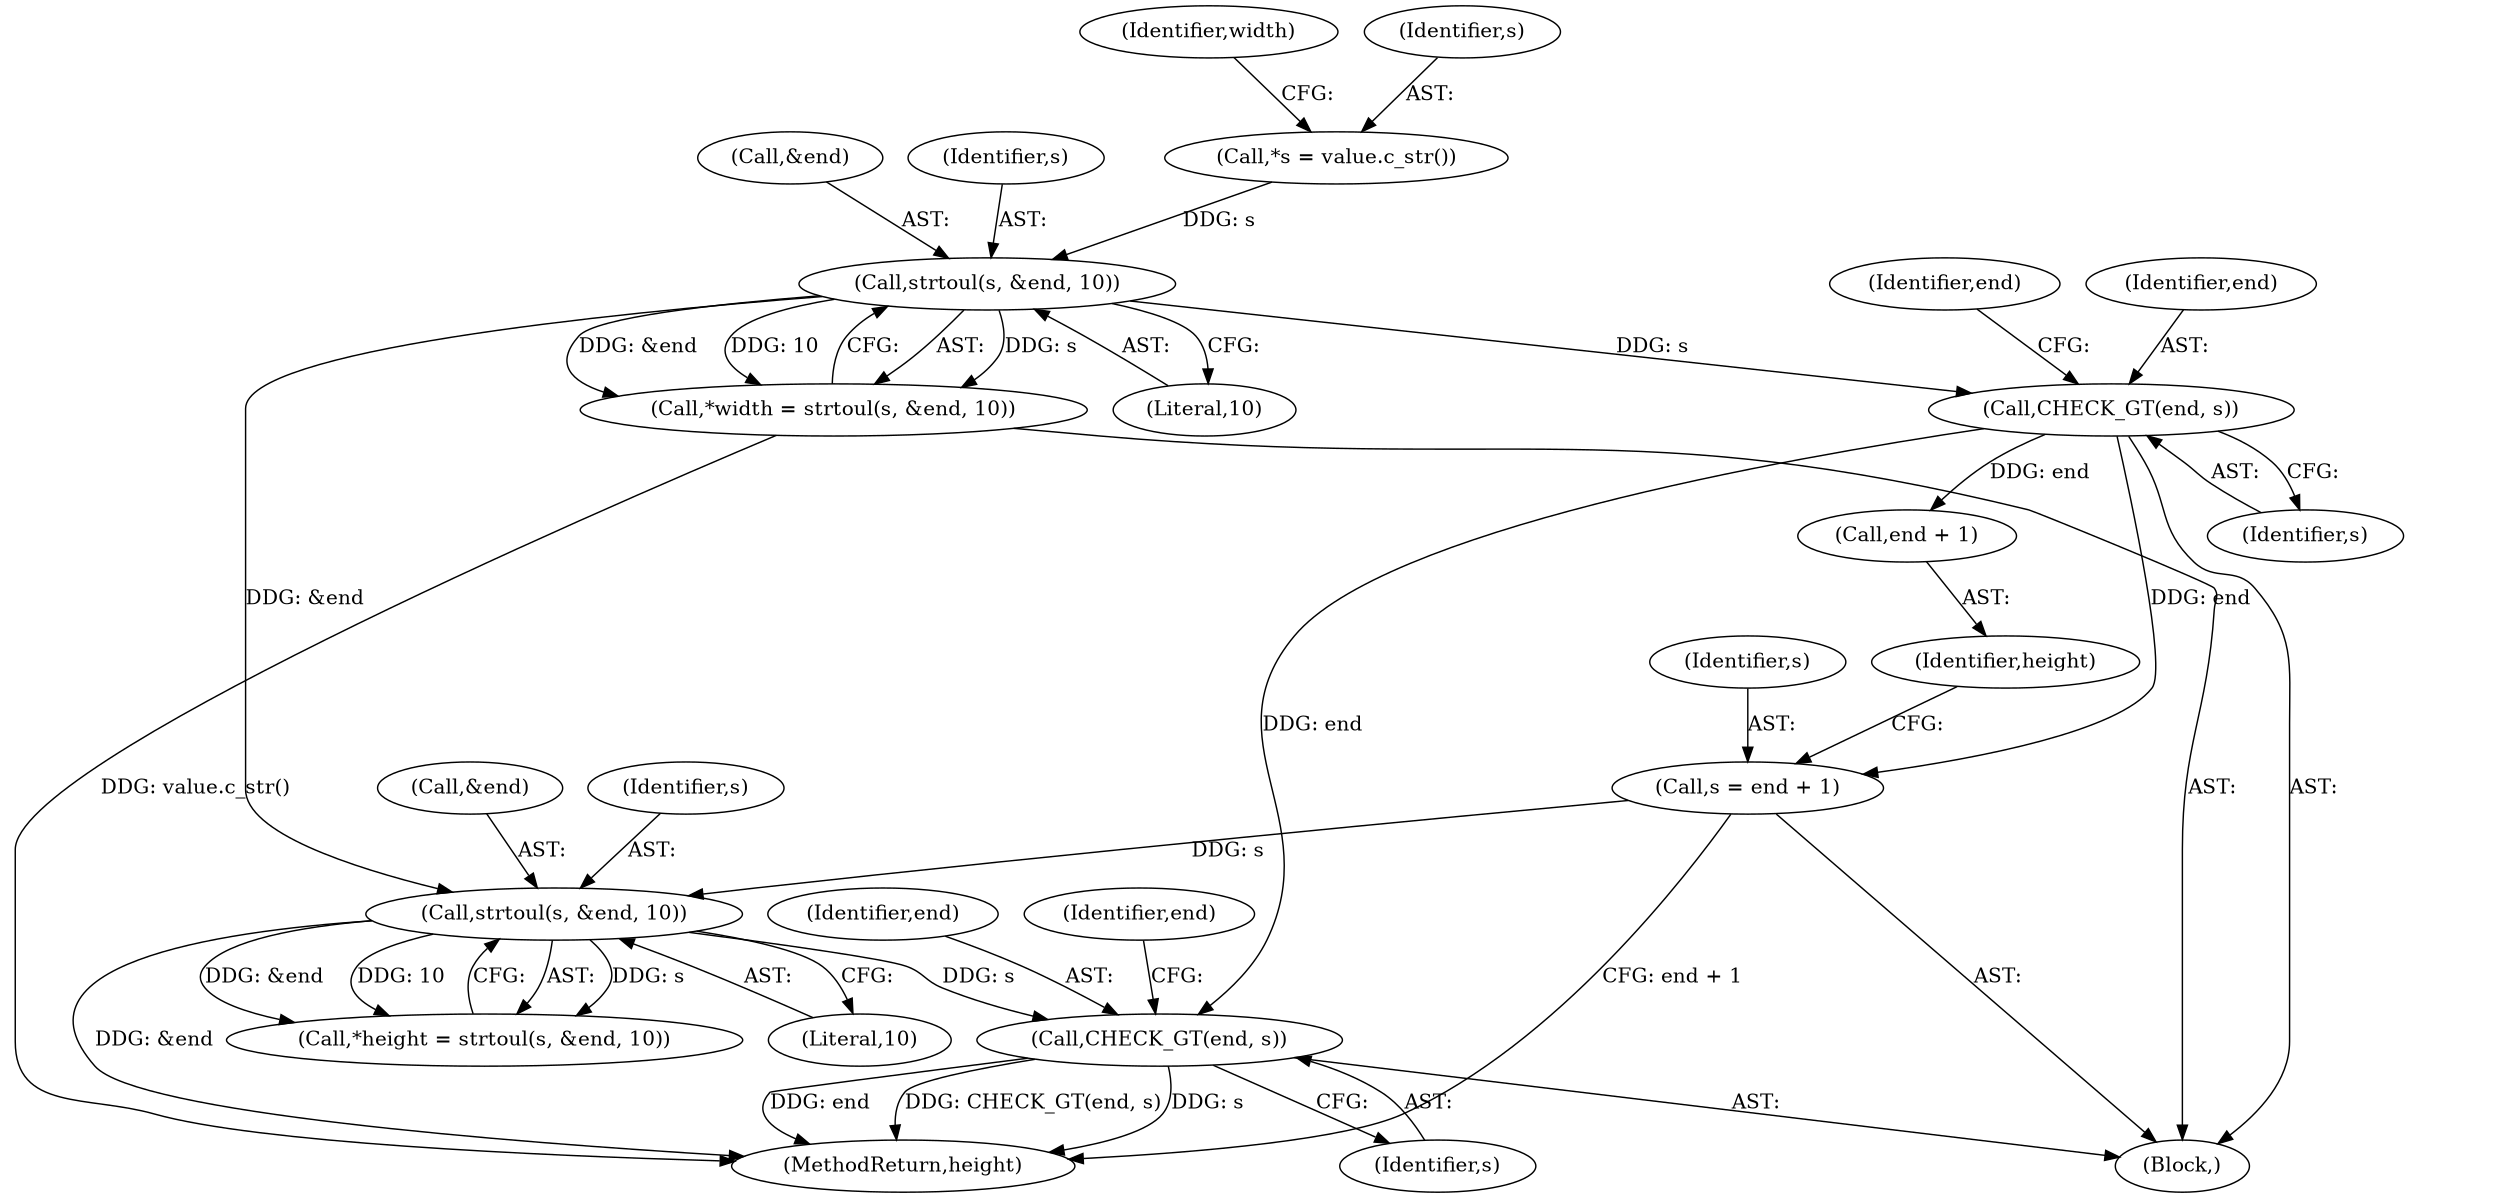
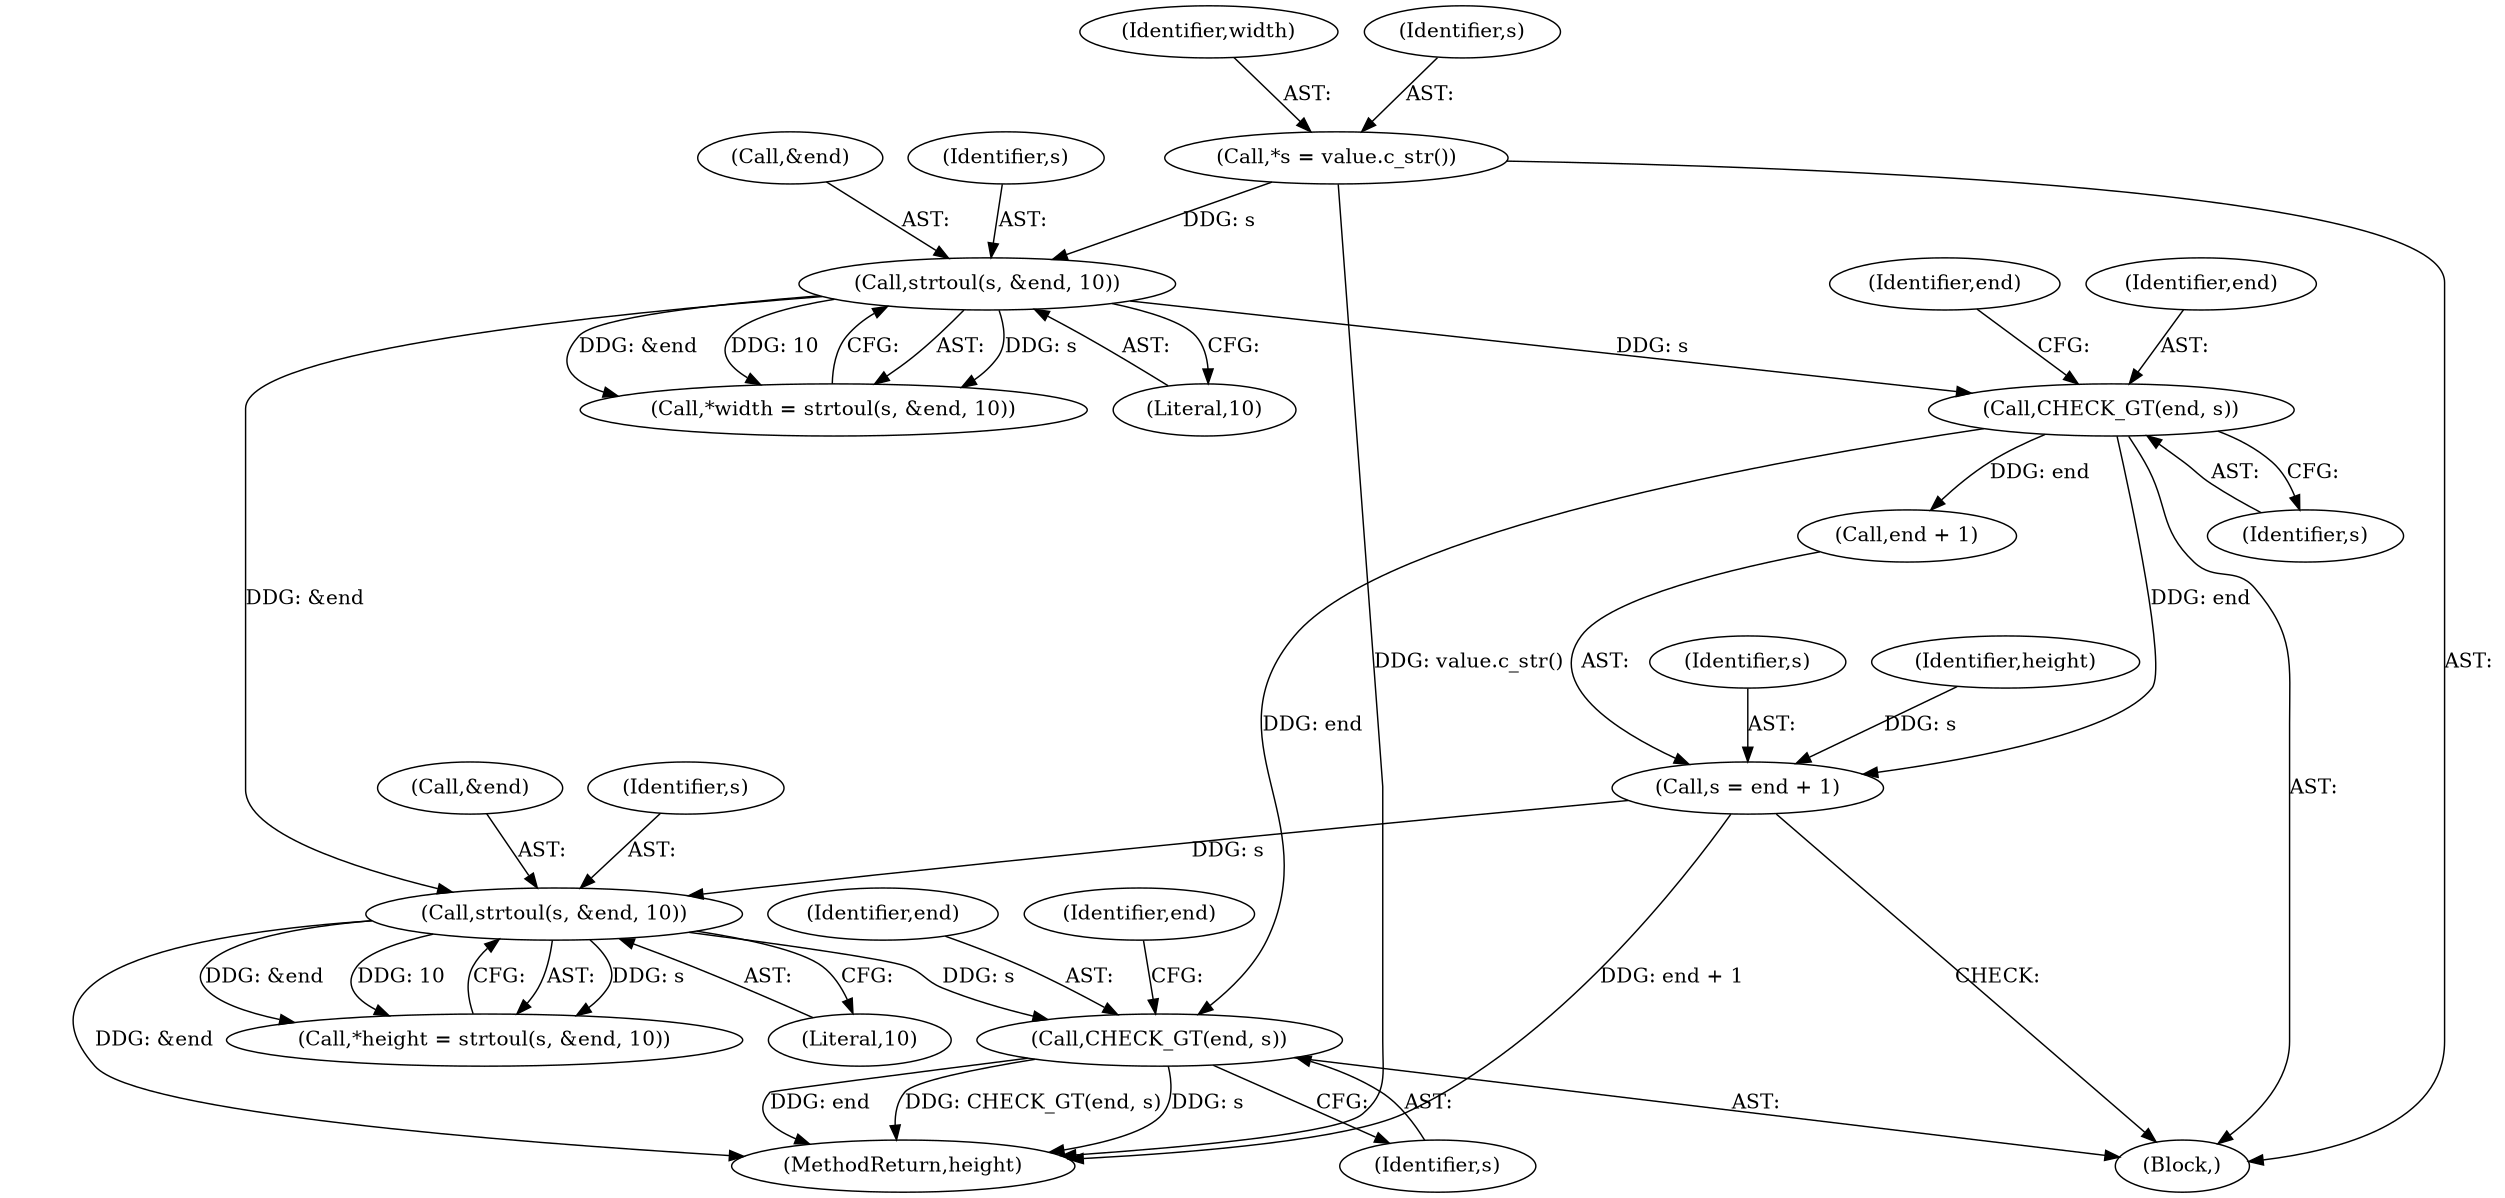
(1311, 95) -> (1311, 95)
(1892, 480) -> (2445, 300)
(1951, 593) -> (1613, 612)
(1921, 725) -> (1921, 725)
(15, 879) -> (1383, 797)
(1672, 977) -> (1672, 977)
(2001, 977) -> (2001, 977)
